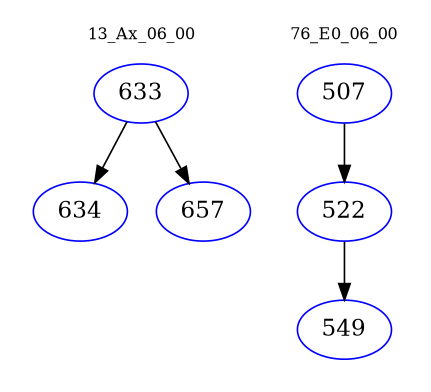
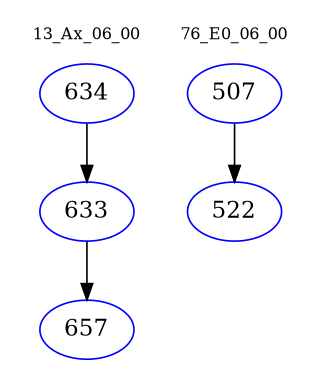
(115, 145) -> (87, 145)
(344, 330) -> none
